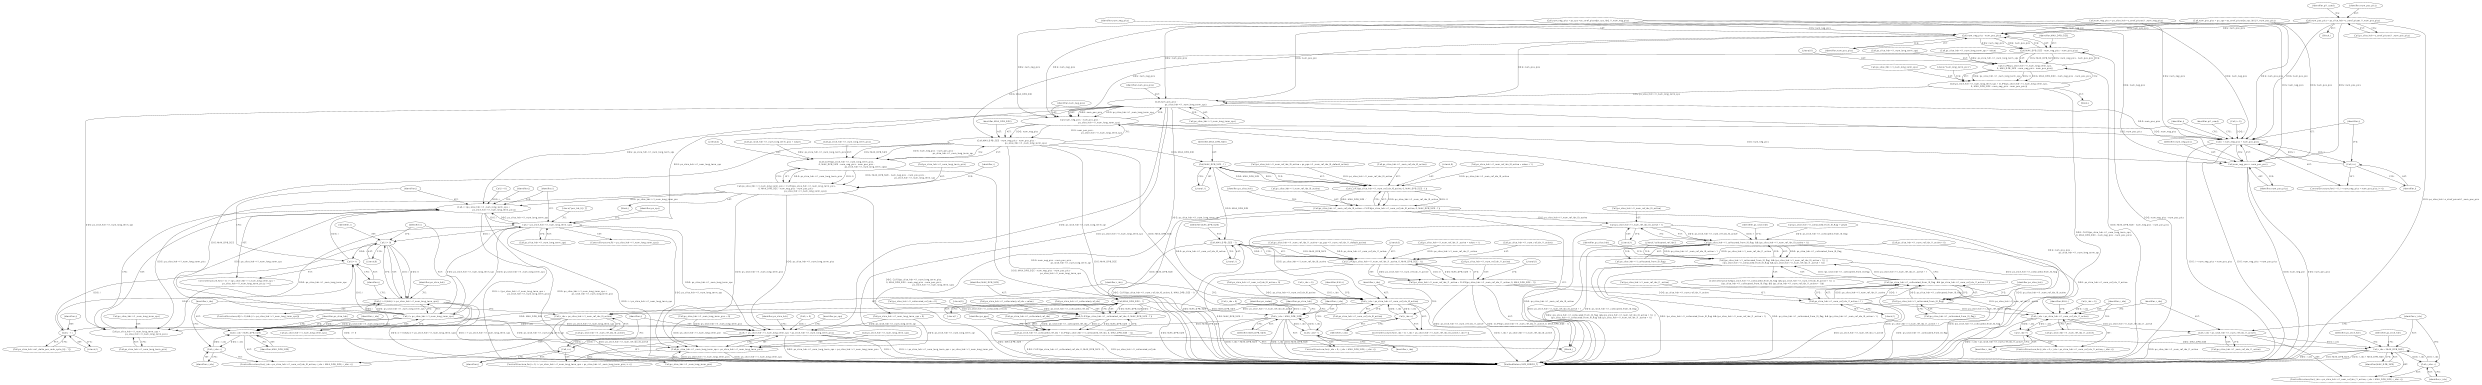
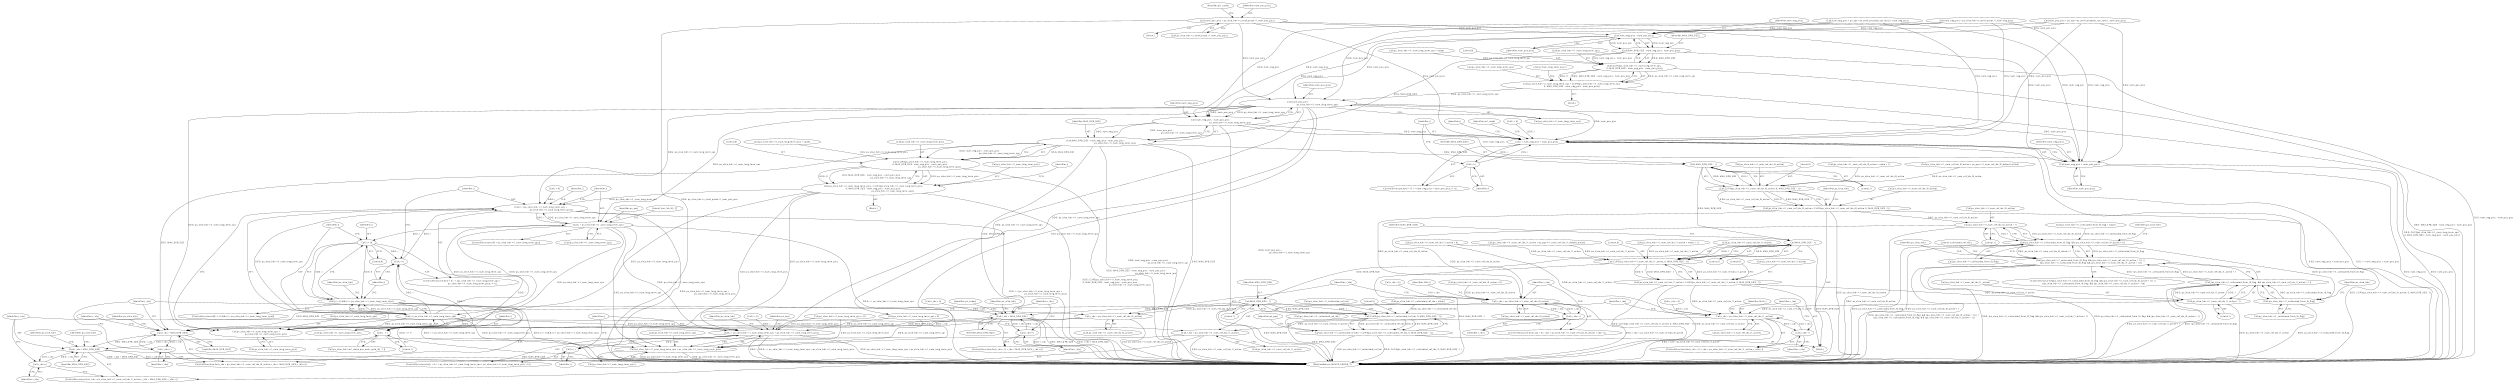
(912, 301) -> none
(1521, 364) -> (1333, 364)
